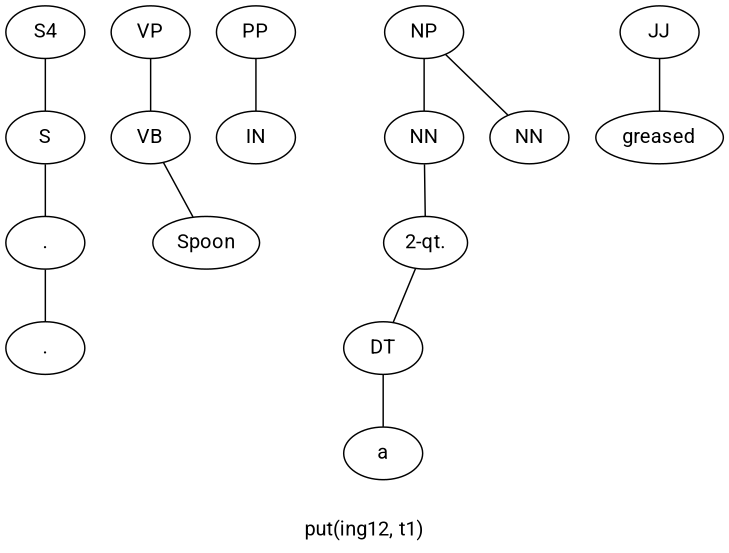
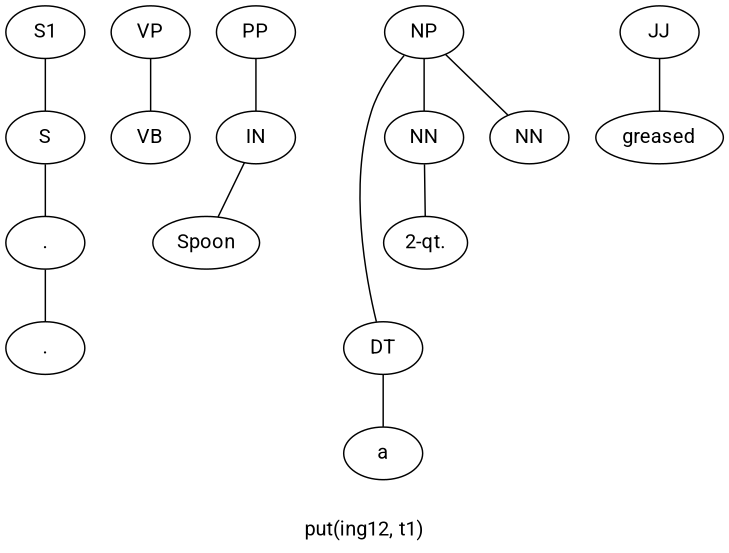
(45, 32) -> (45, 32)
(178, 190) -> (231, 190)
(404, 296) -> (360, 184)
